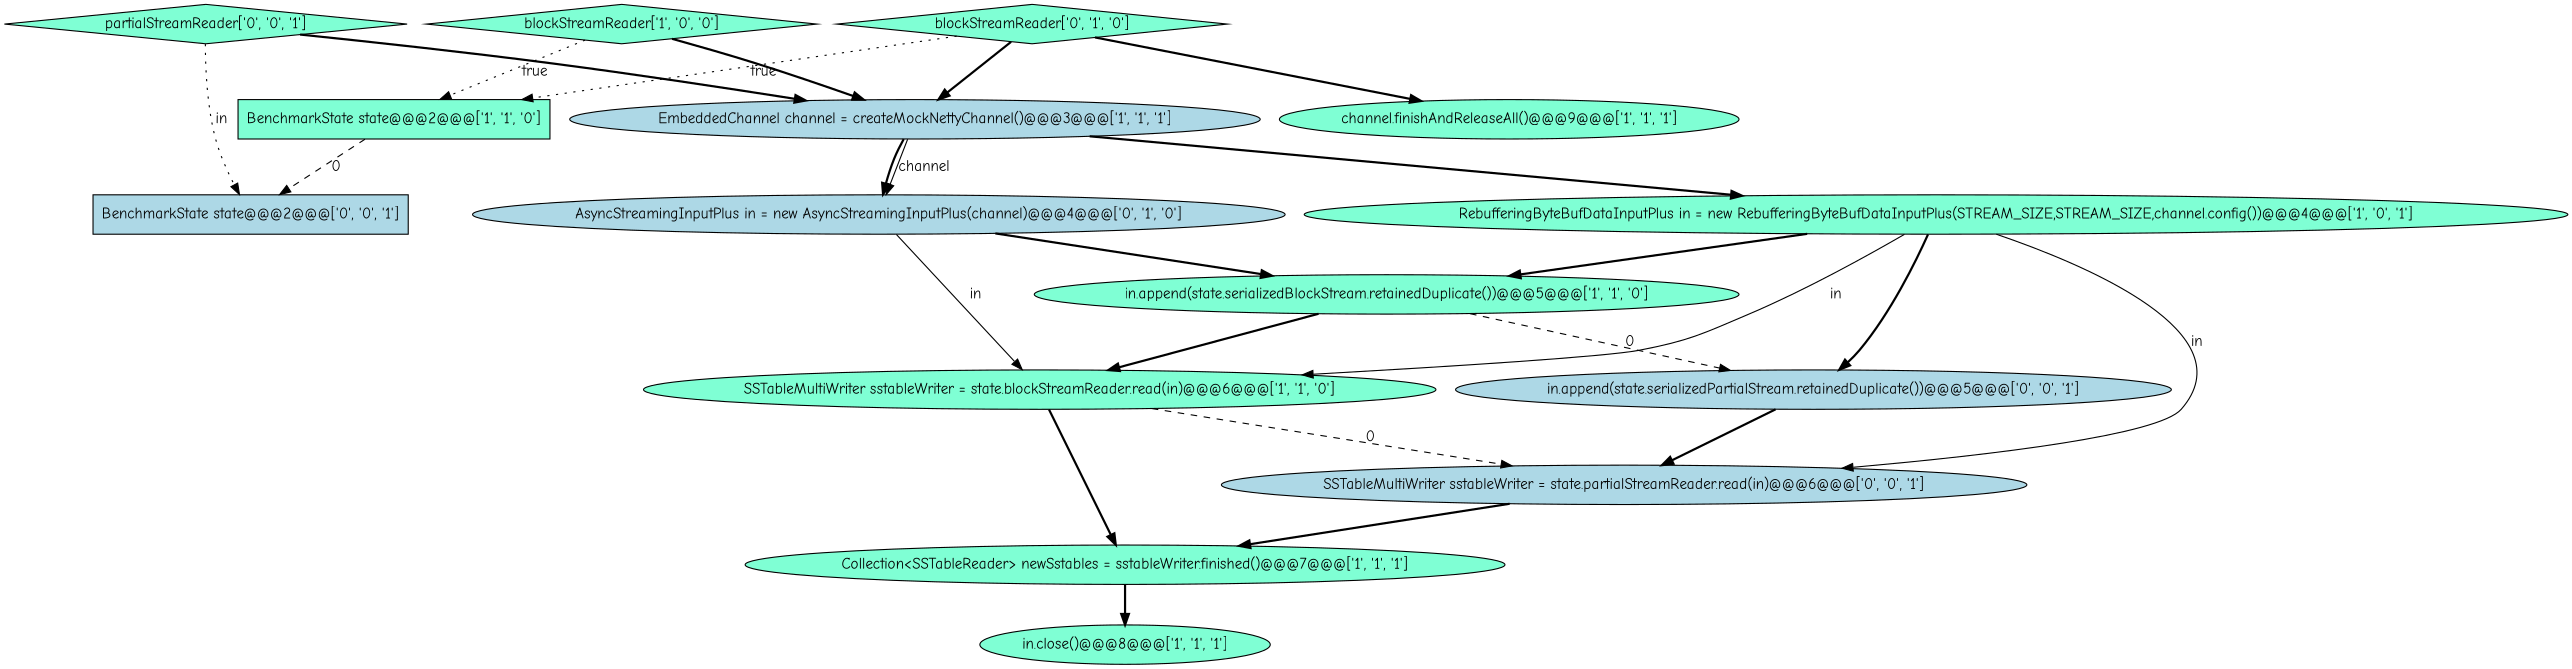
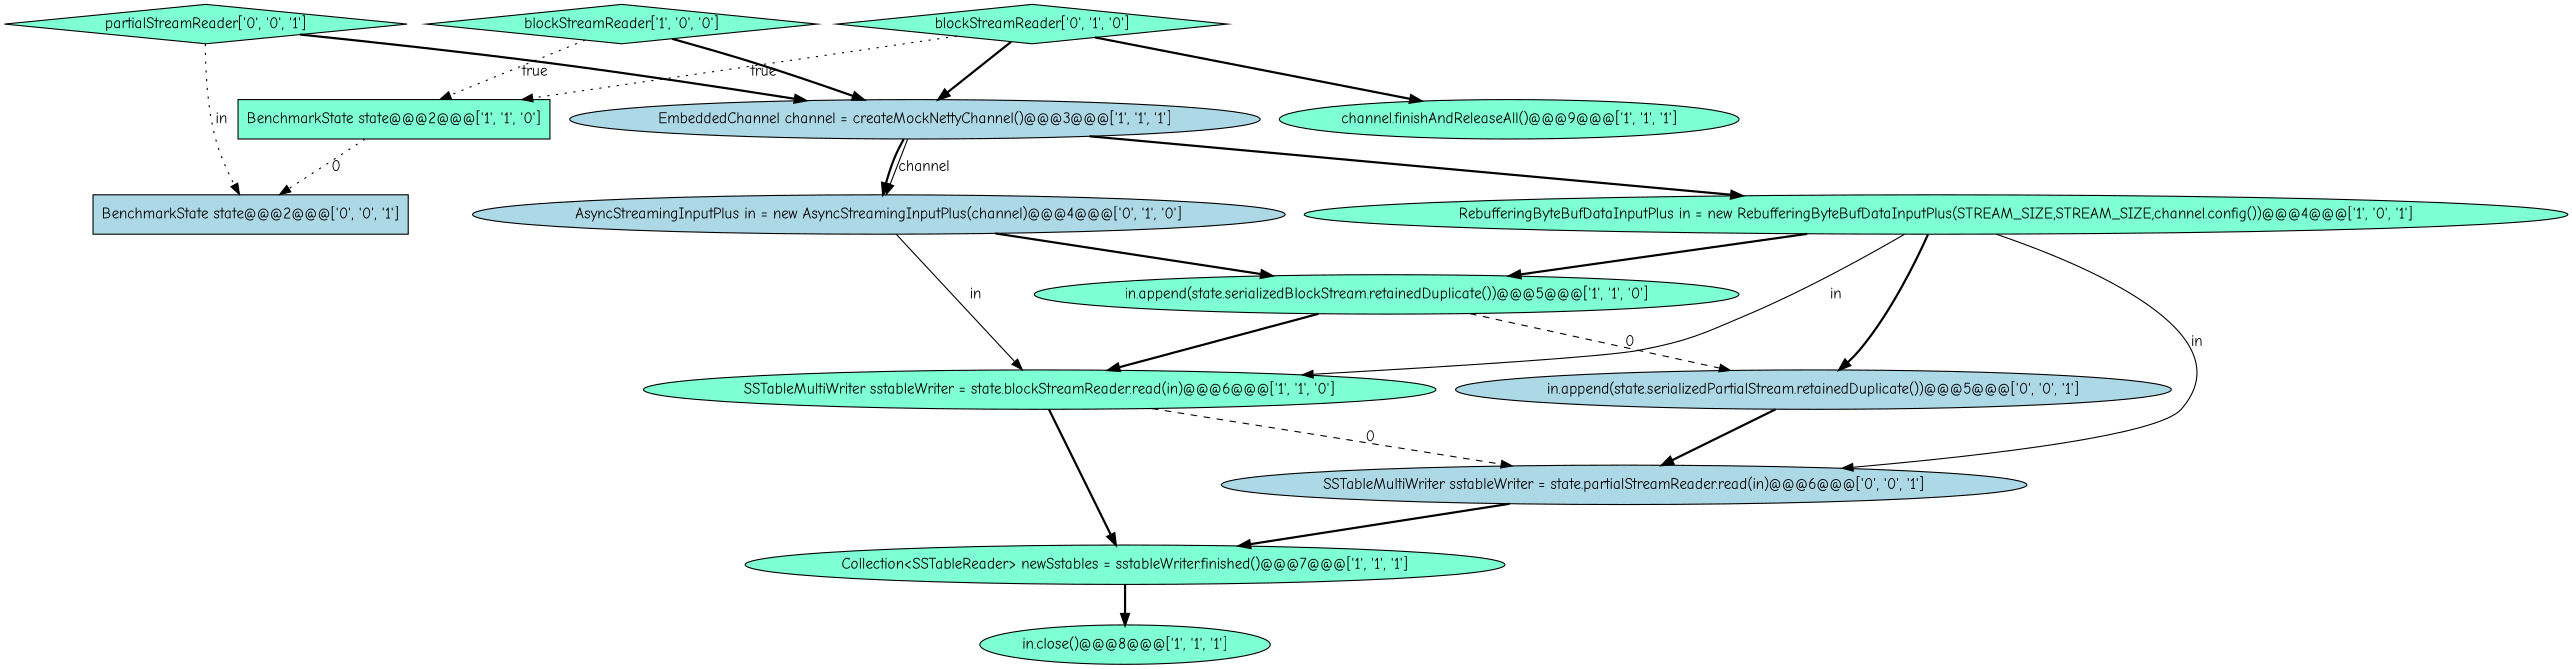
(327, 164) -> (327, 164)
